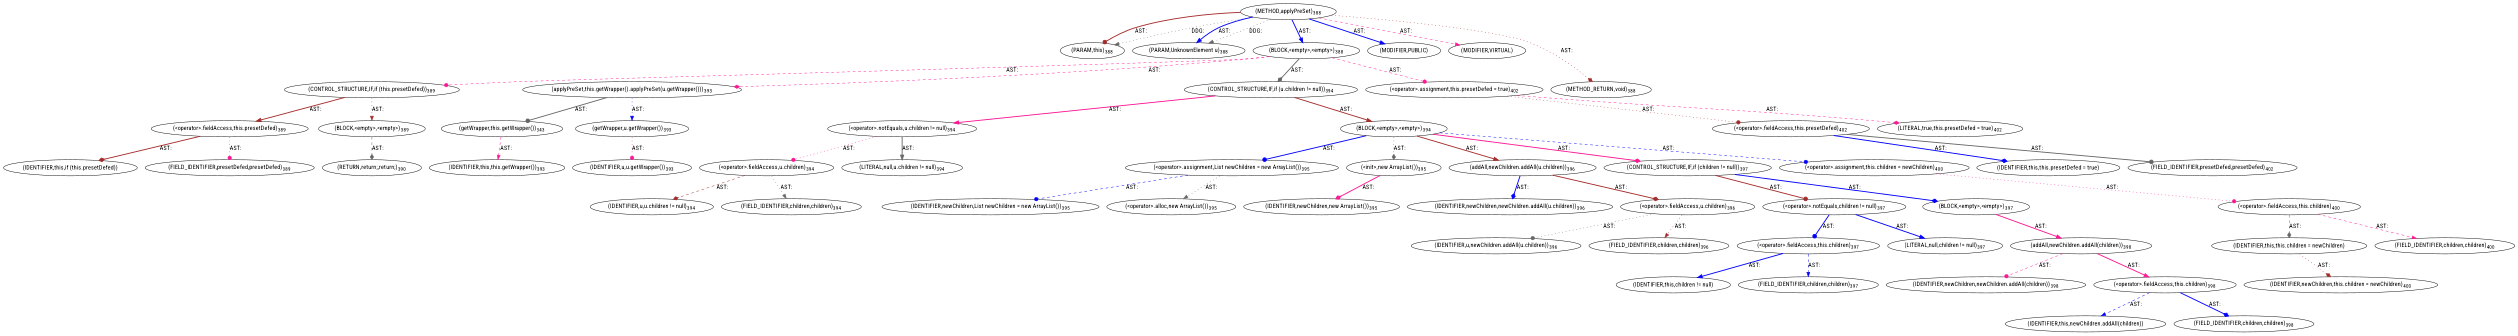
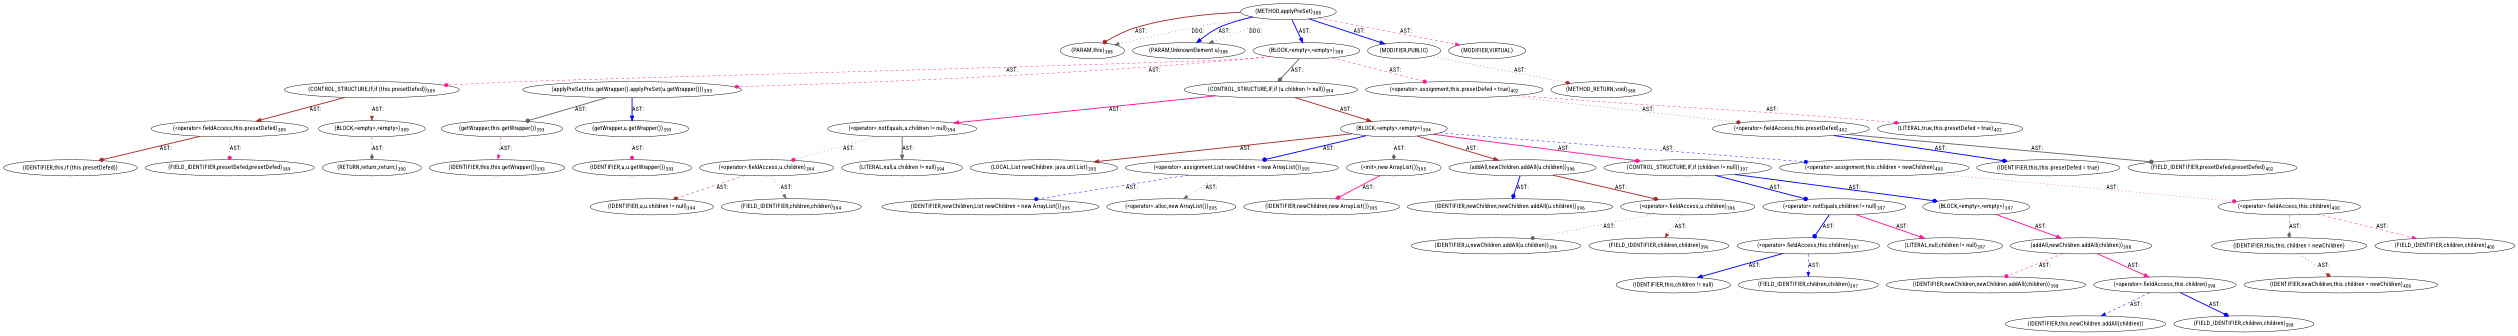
(1465, 29) -> (1498, 69)
(632, 107) -> (632, 107)
(541, 128) -> (541, 128)
none -> (1044, 168)
(1760, 187) -> (1760, 187)
(1888, 226) -> (1888, 226)
